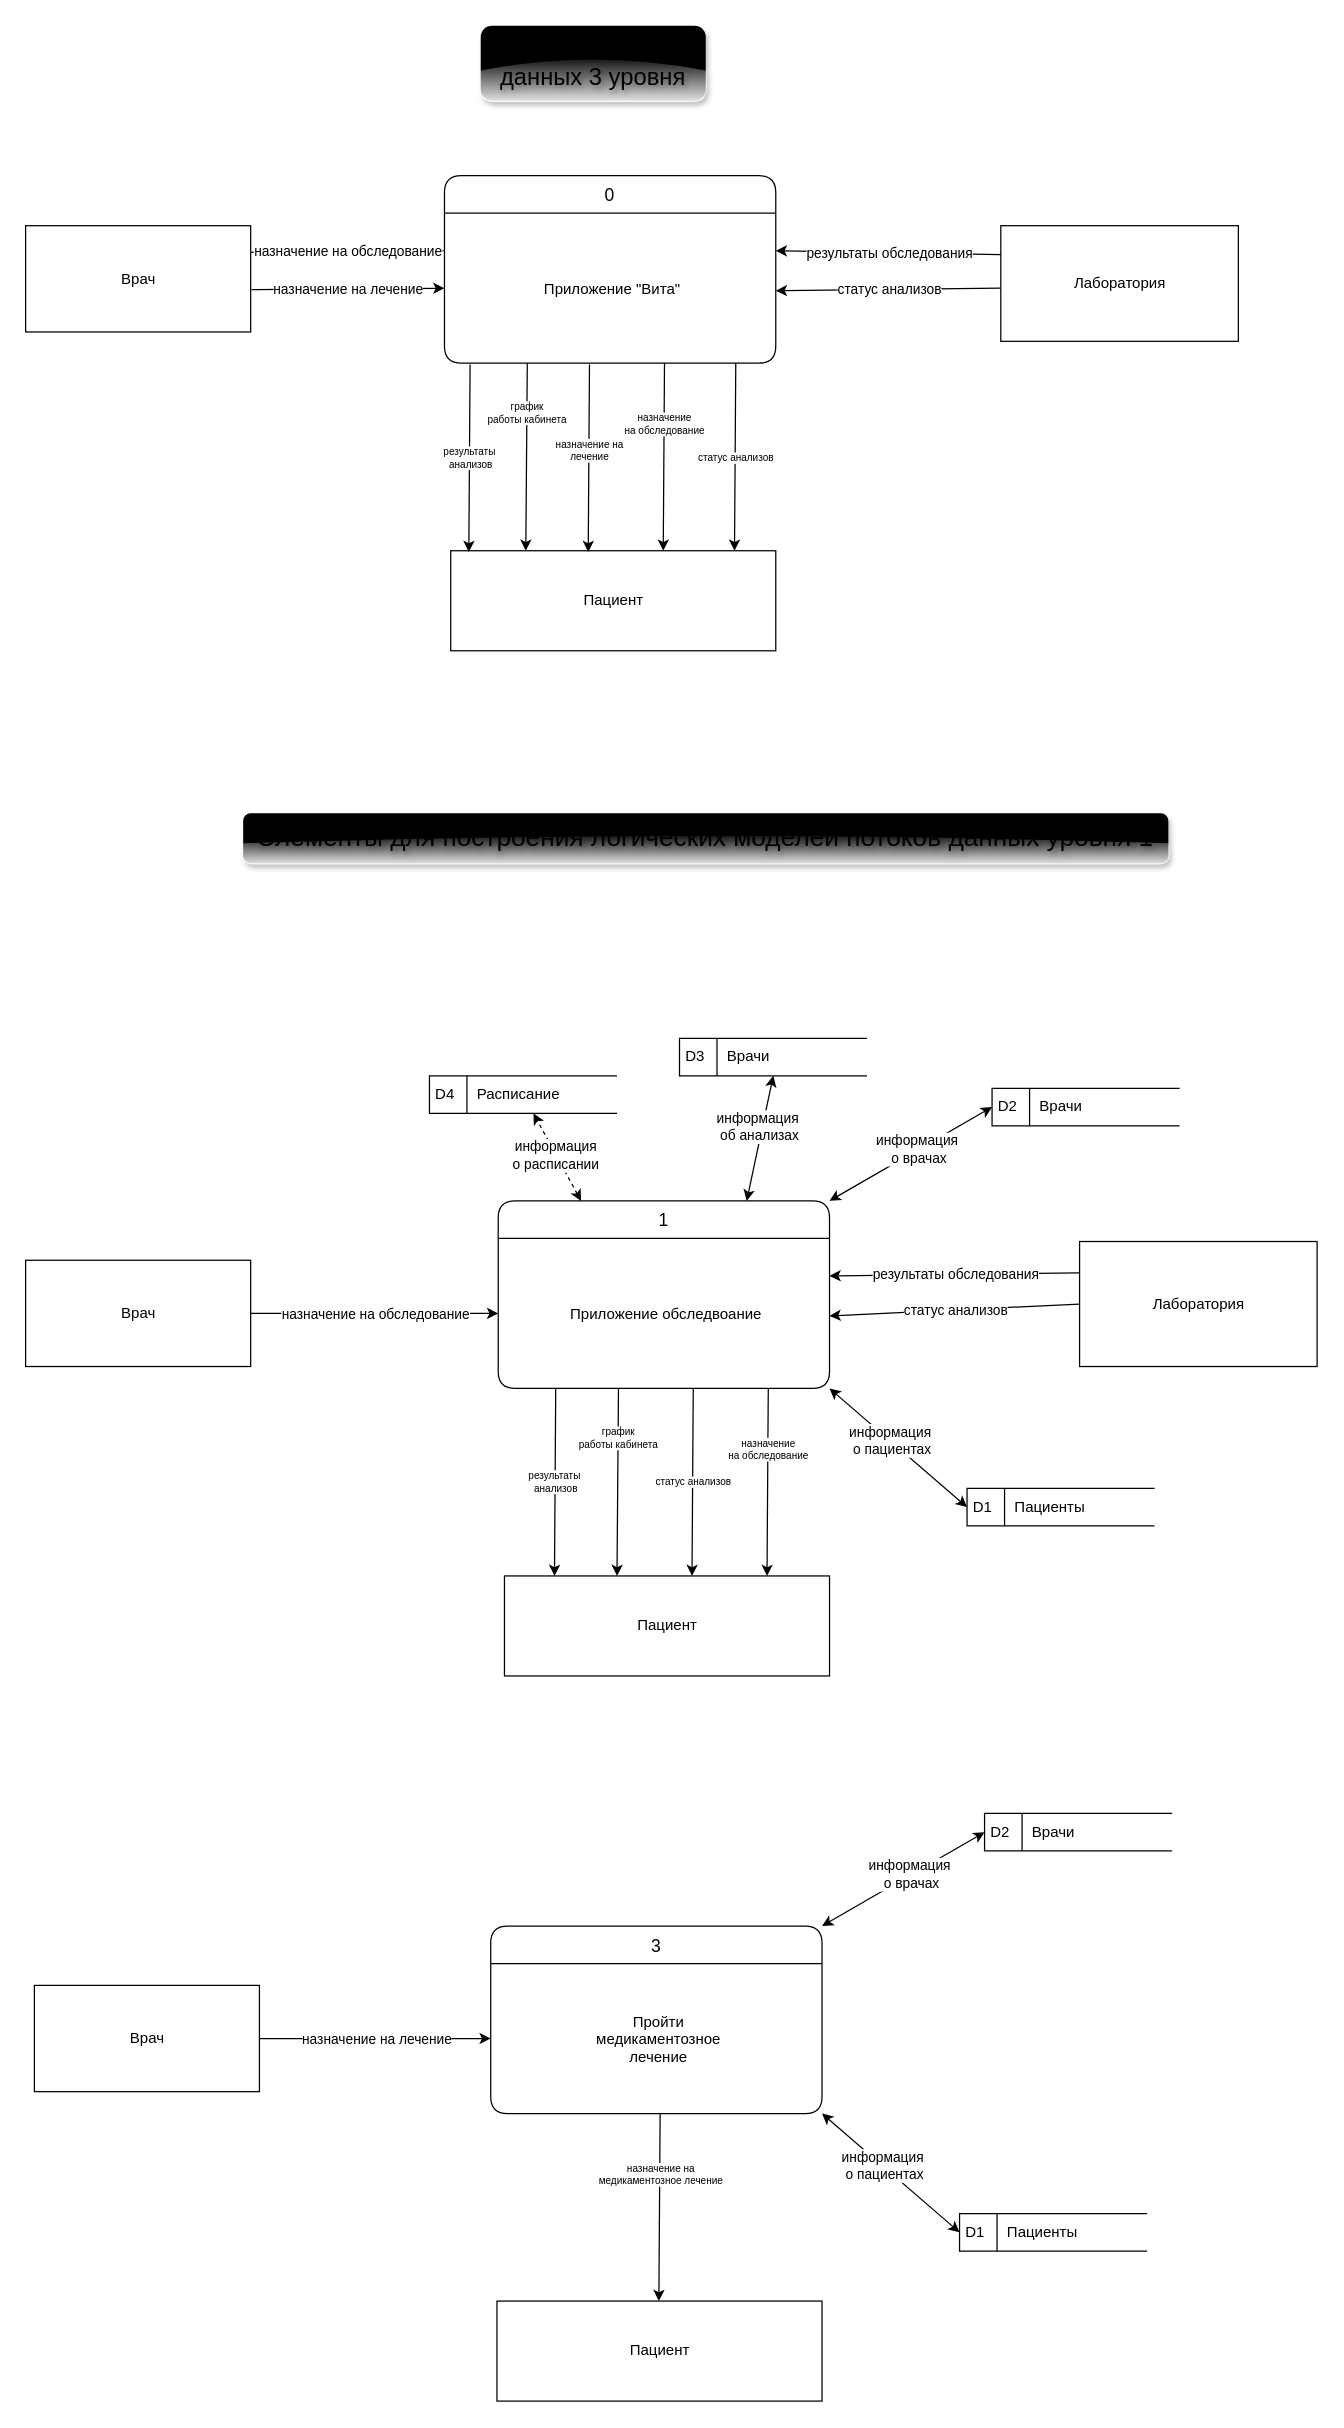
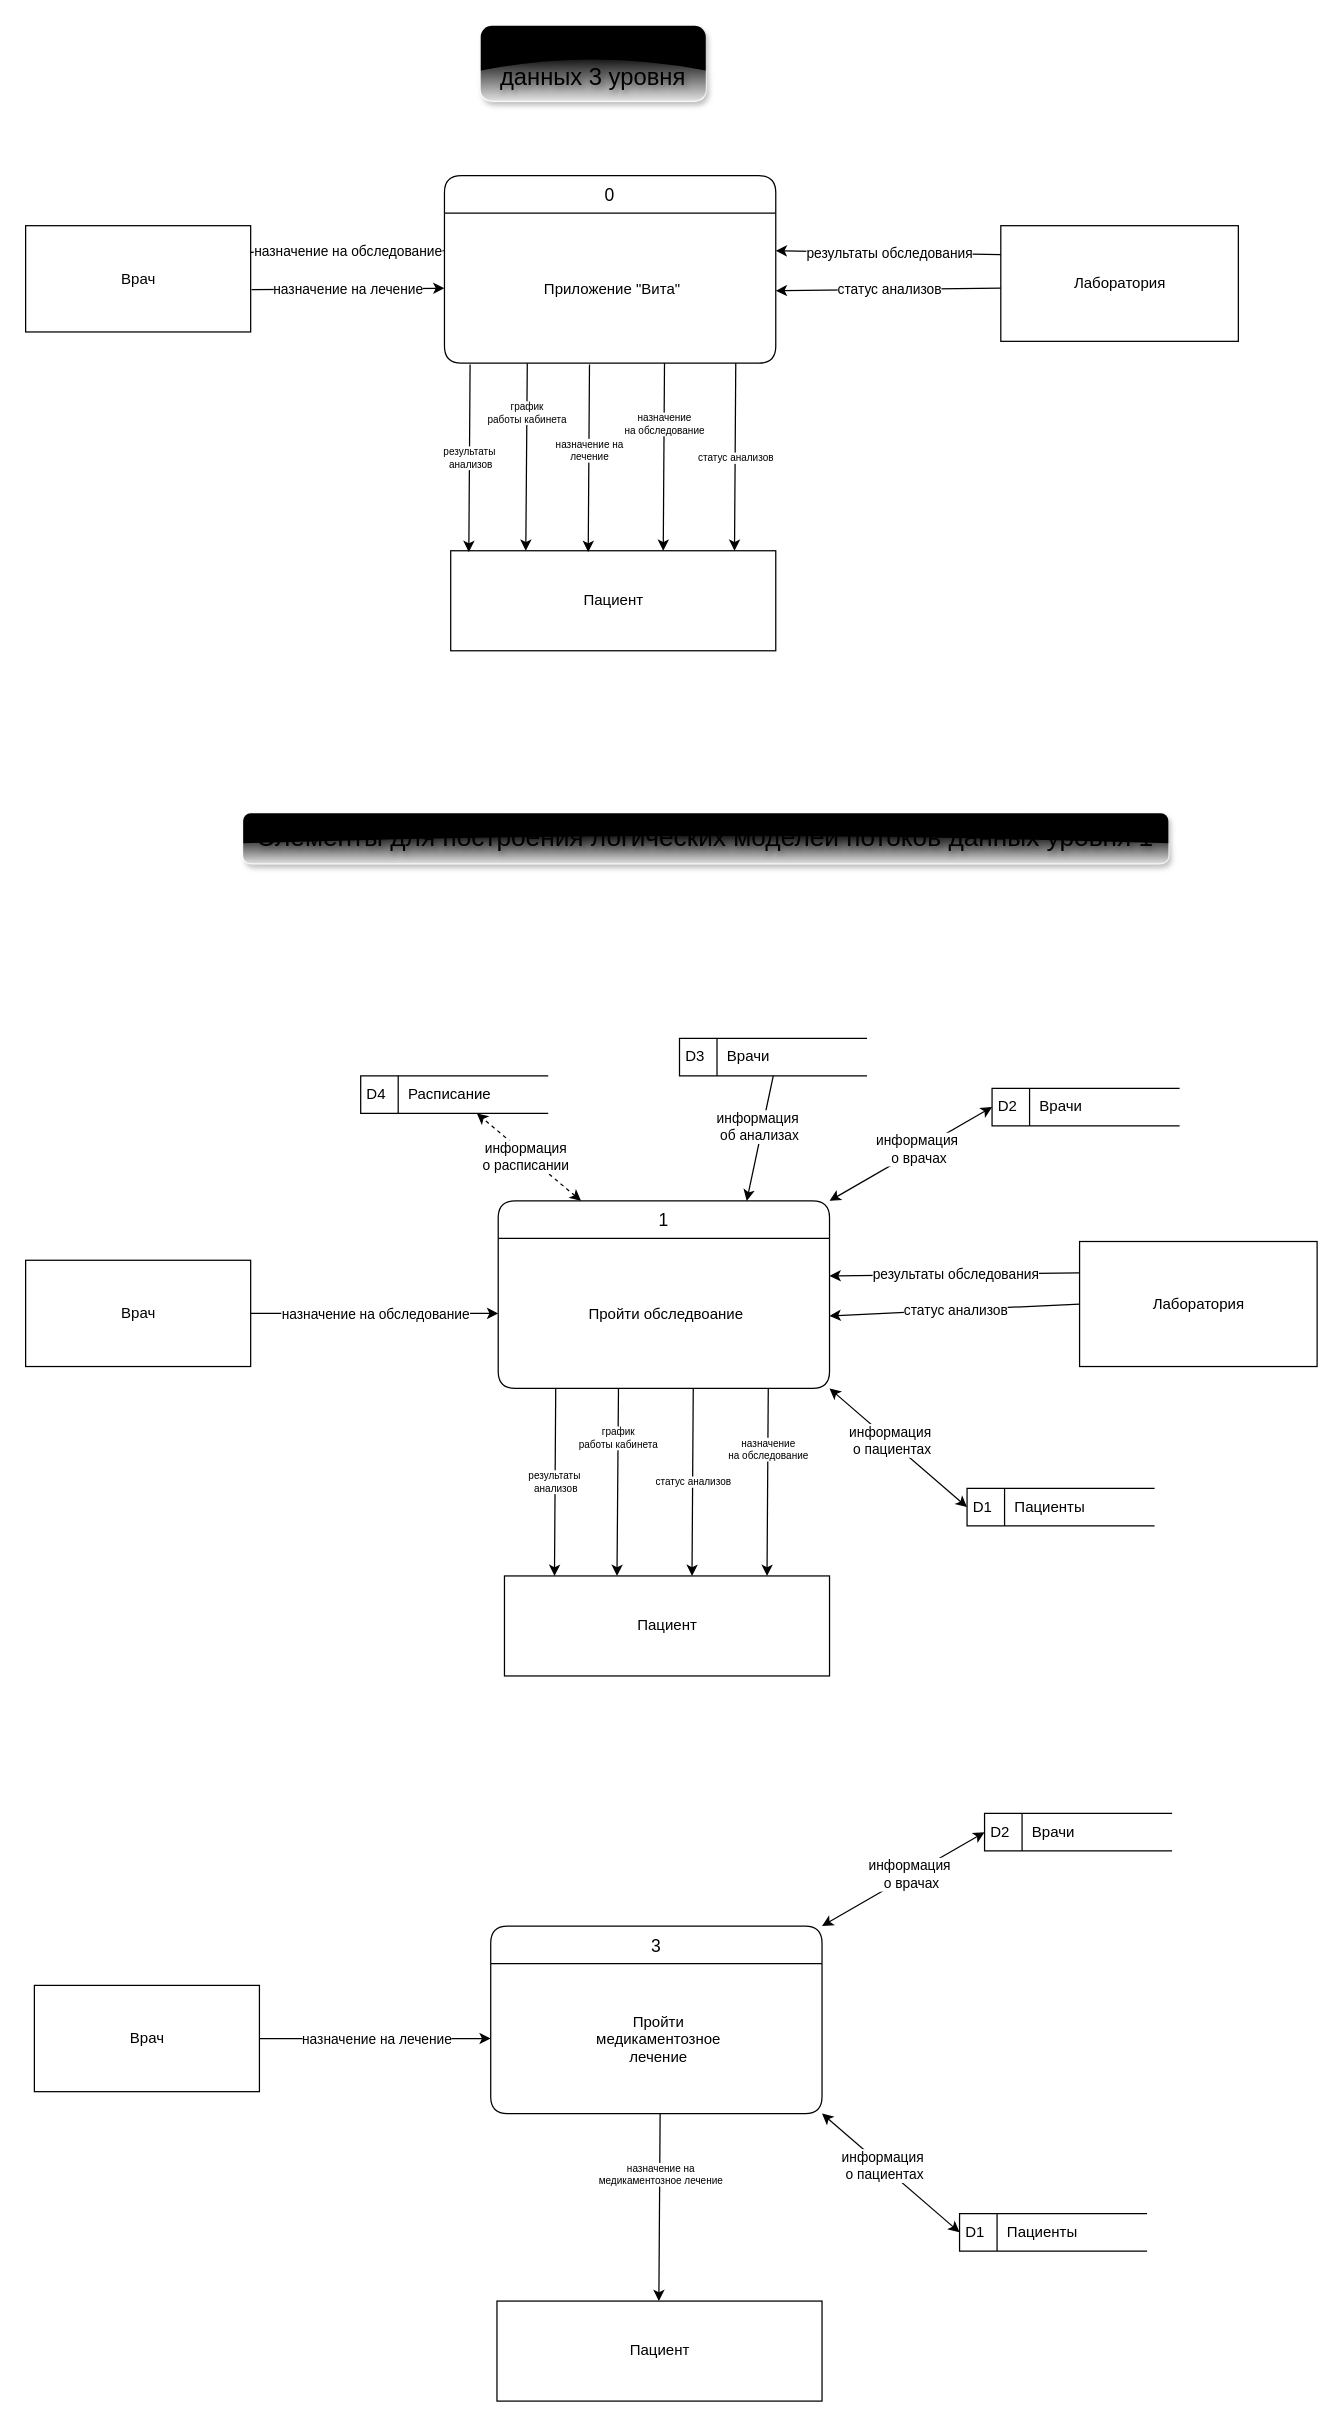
(771, 1085) -> (772, 1082)
(523, 1094) -> (454, 1094)
(666, 1314) -> (666, 1314)
